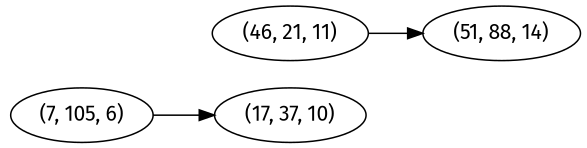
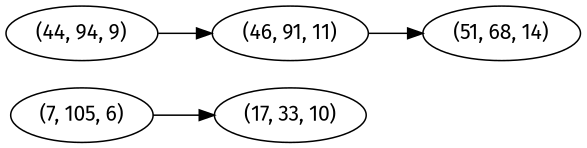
none -> (82, 33)
(290, 33) -> (290, 33)
(502, 33) -> (502, 33)
(290, 115) -> (290, 115)
